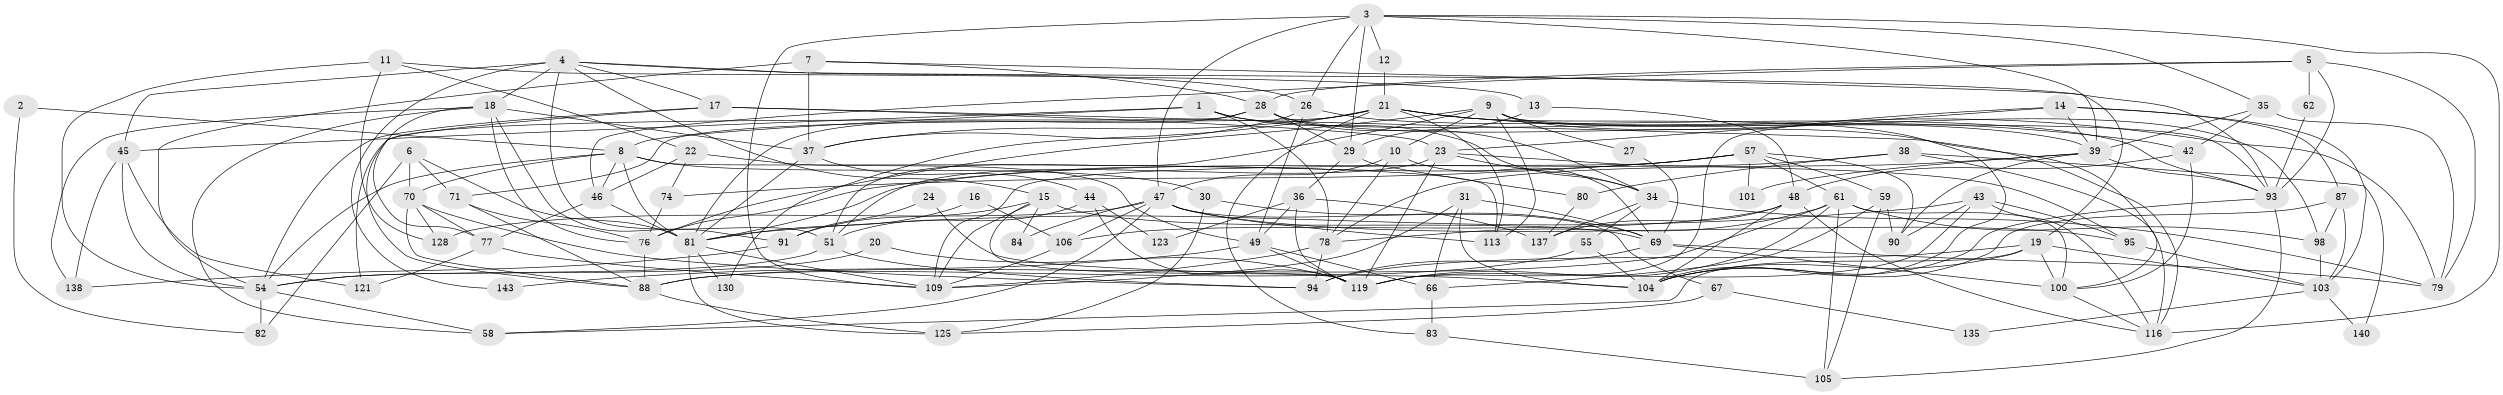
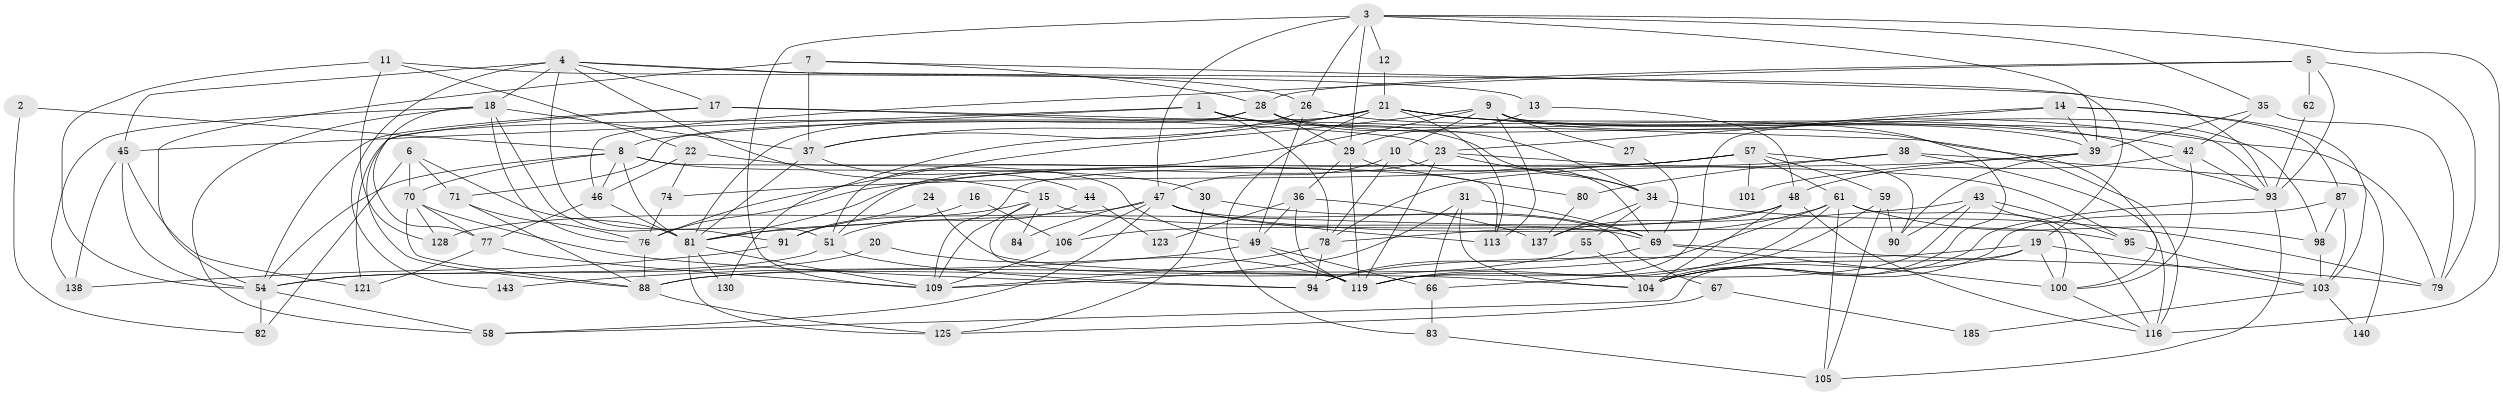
(2183, 175) -> (2239, 179)
(1161, 266) -> (1353, 198)
(1972, 334) -> (1972, 334)
